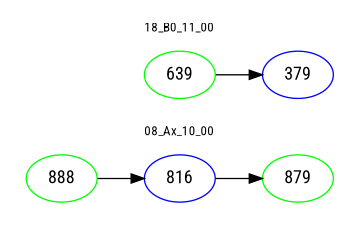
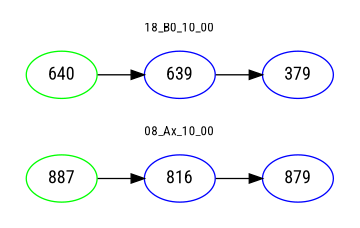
(180, 28) -> (180, 28)
none -> (62, 75)
(180, 75) -> (180, 75)
(62, 178) -> (62, 178)
(298, 178) -> (298, 178)
